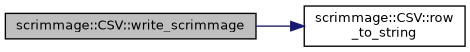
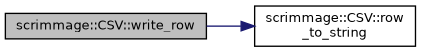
(131, 26) -> (106, 26)
